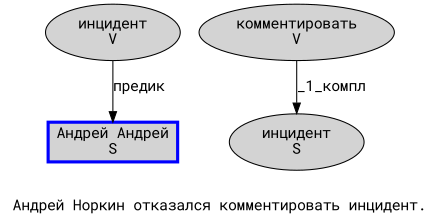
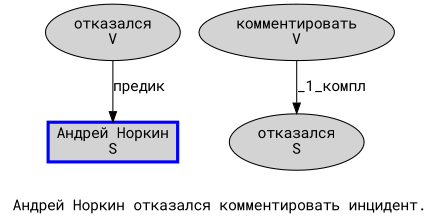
(113, 32) -> (113, 32)
(113, 142) -> (113, 142)
(297, 142) -> (297, 142)
